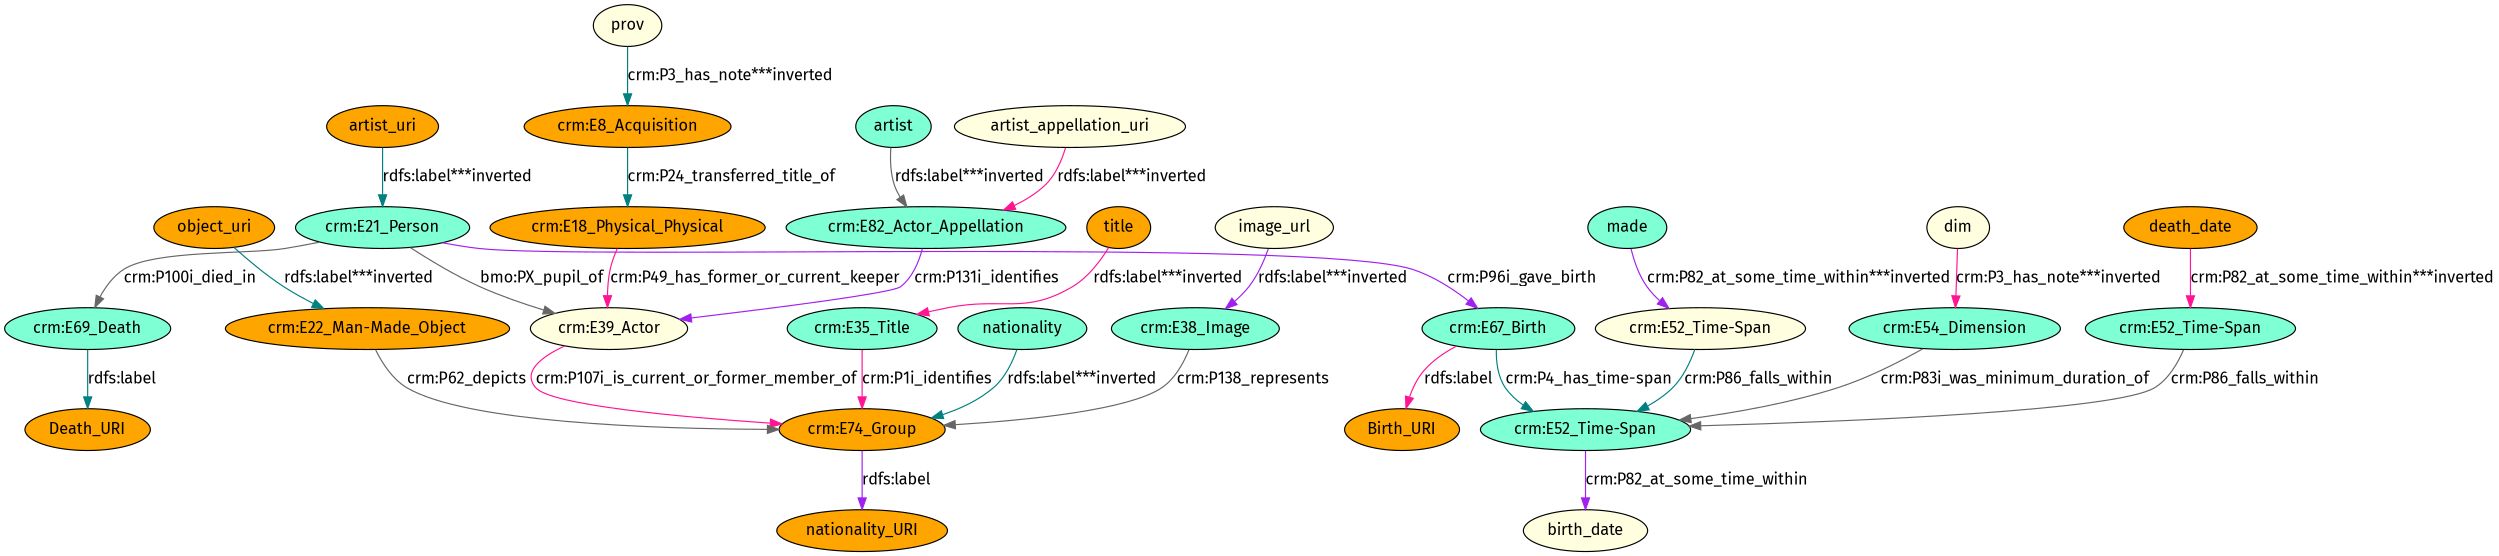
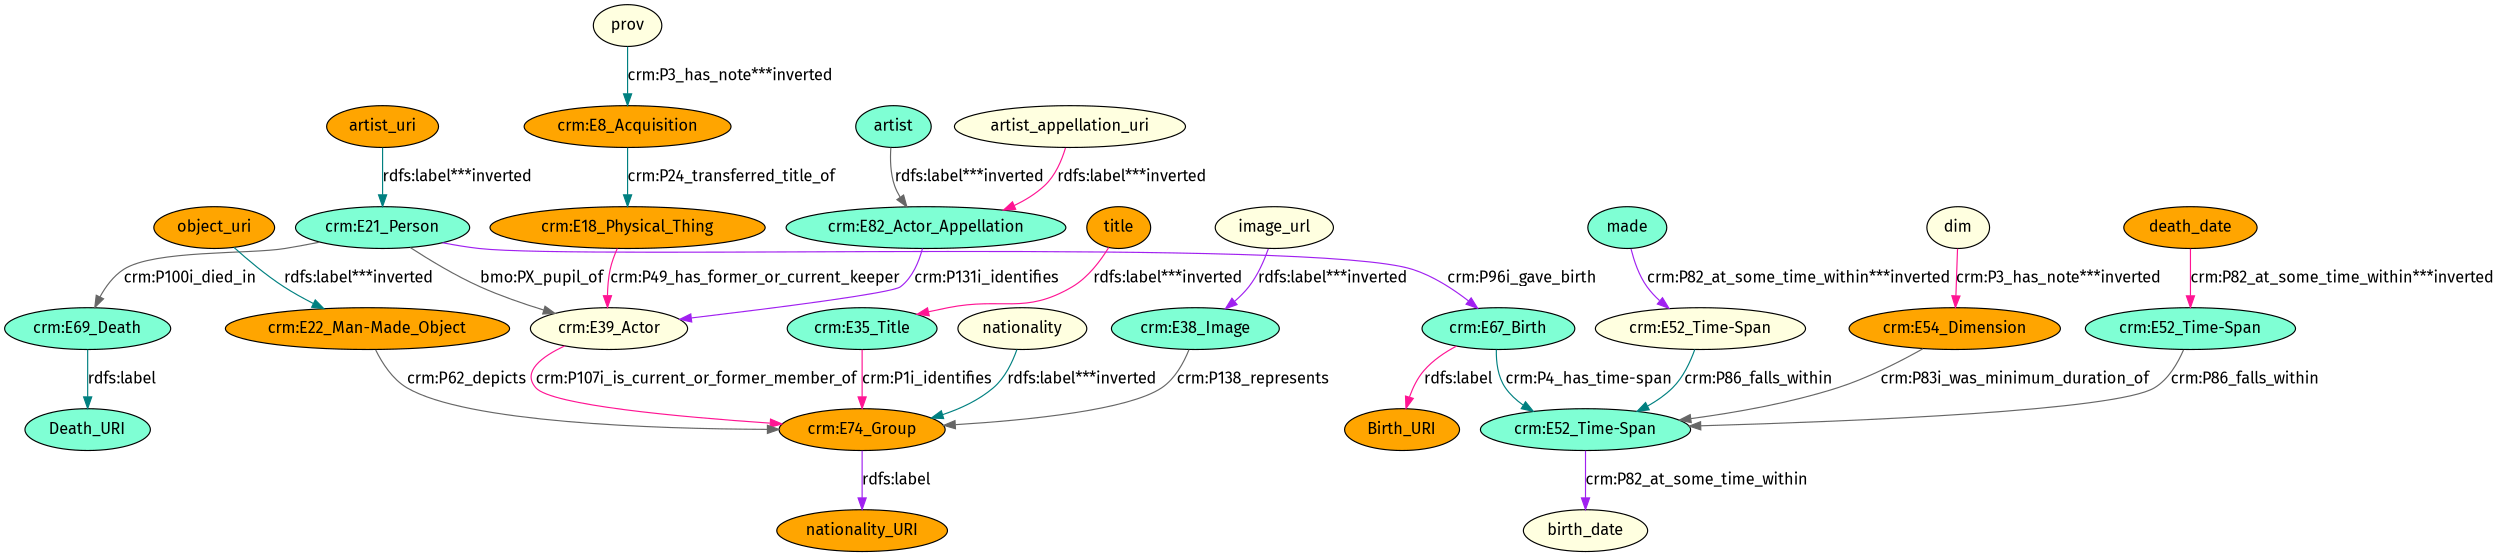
(628, 228) -> (628, 228)
(1022, 329) -> (1022, 329)
(1955, 329) -> (1955, 329)
(88, 430) -> (88, 430)
